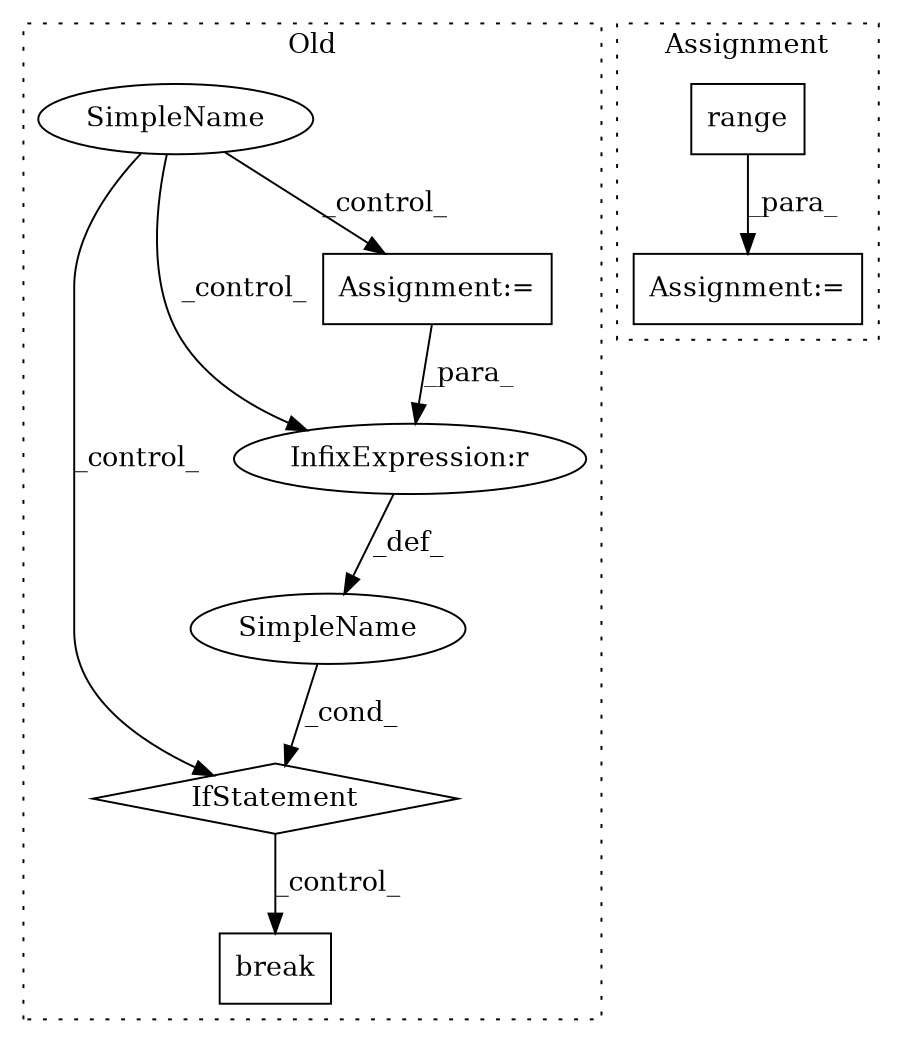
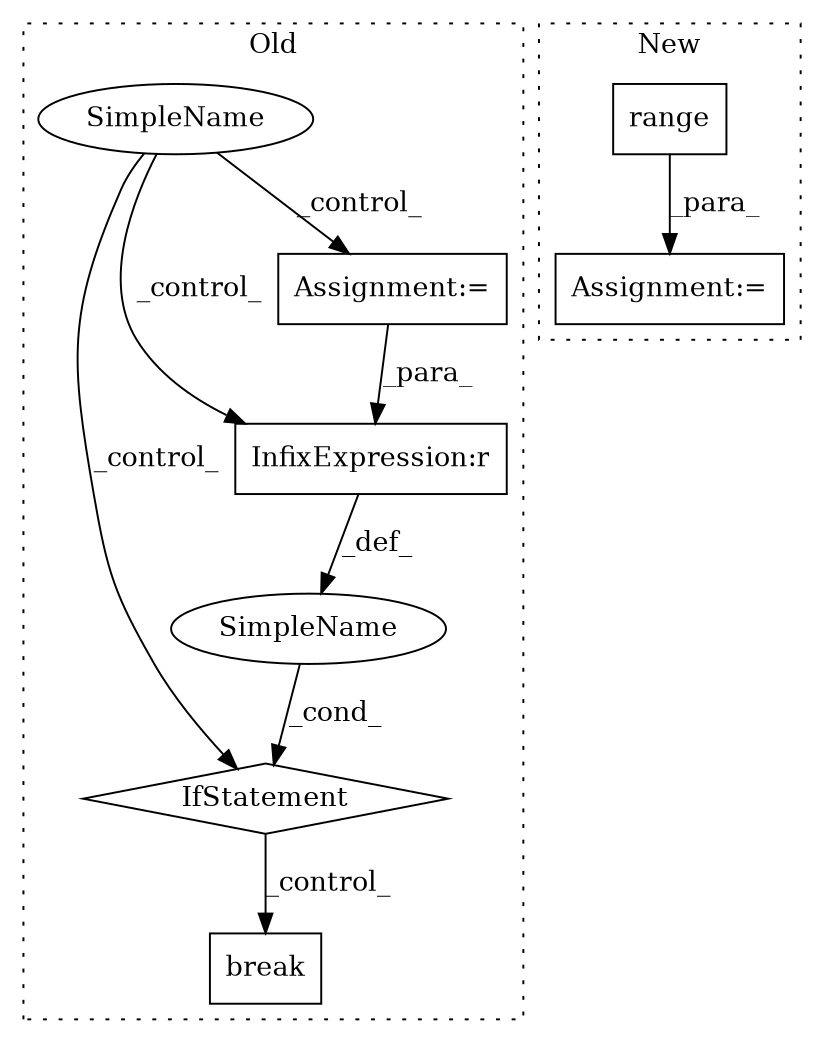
(748, 46) -> (670, 46)
(410, 459) -> (371, 459)
